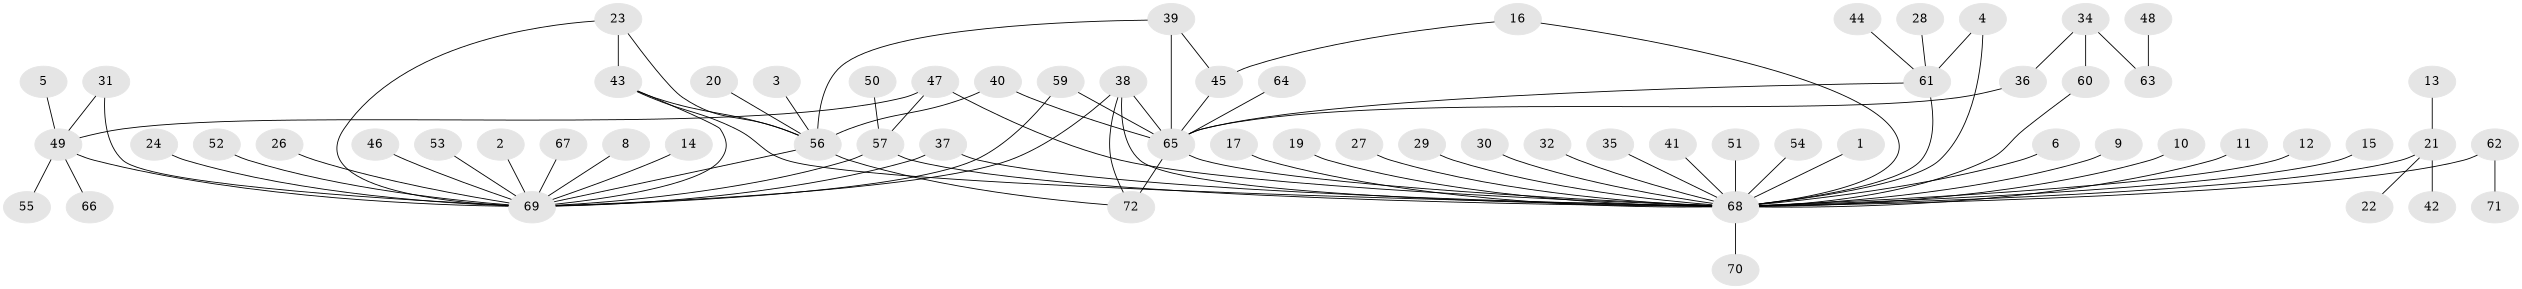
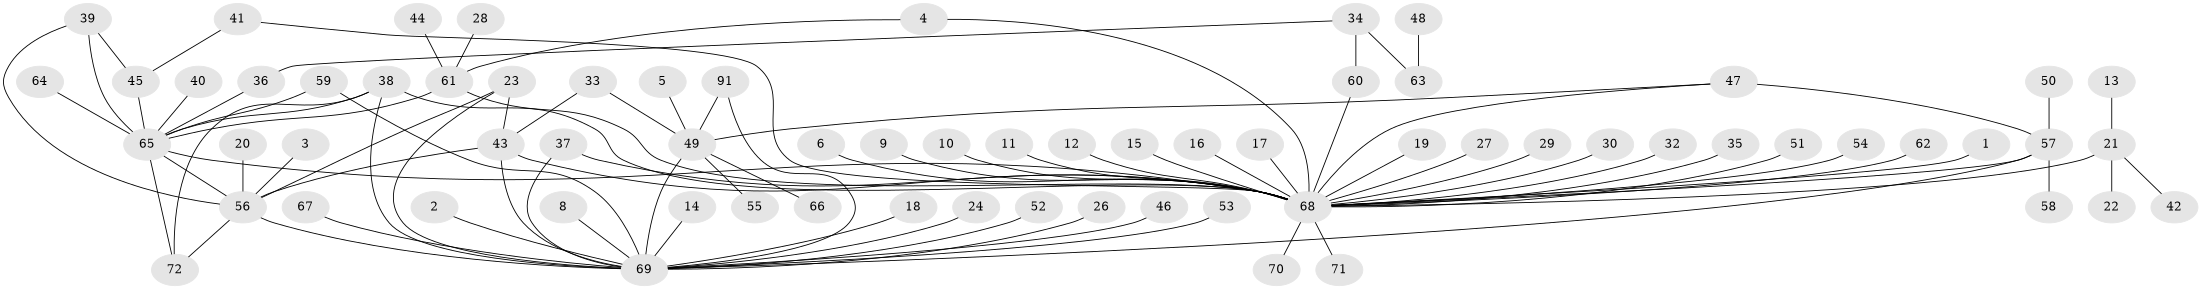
(1364, 39) -> (187, 50)
(106, 82) -> (725, 82)
none -> (593, 82)
(919, 111) -> (195, 176)
(2495, 176) -> (1321, 233)
none -> (914, 207)
none -> (2049, 207)
